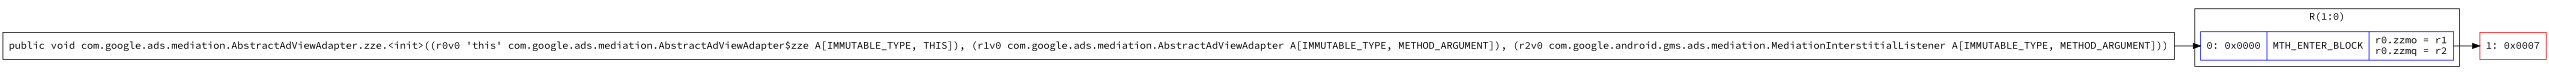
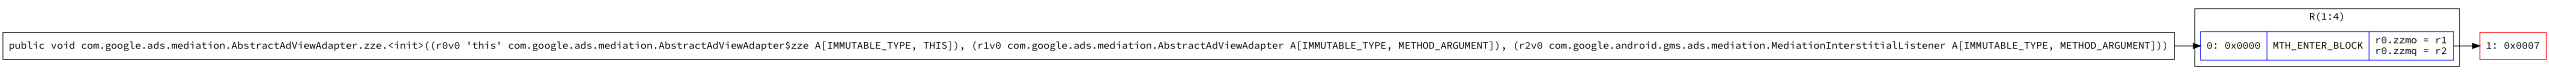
(2327, 17) -> (2327, 17)
